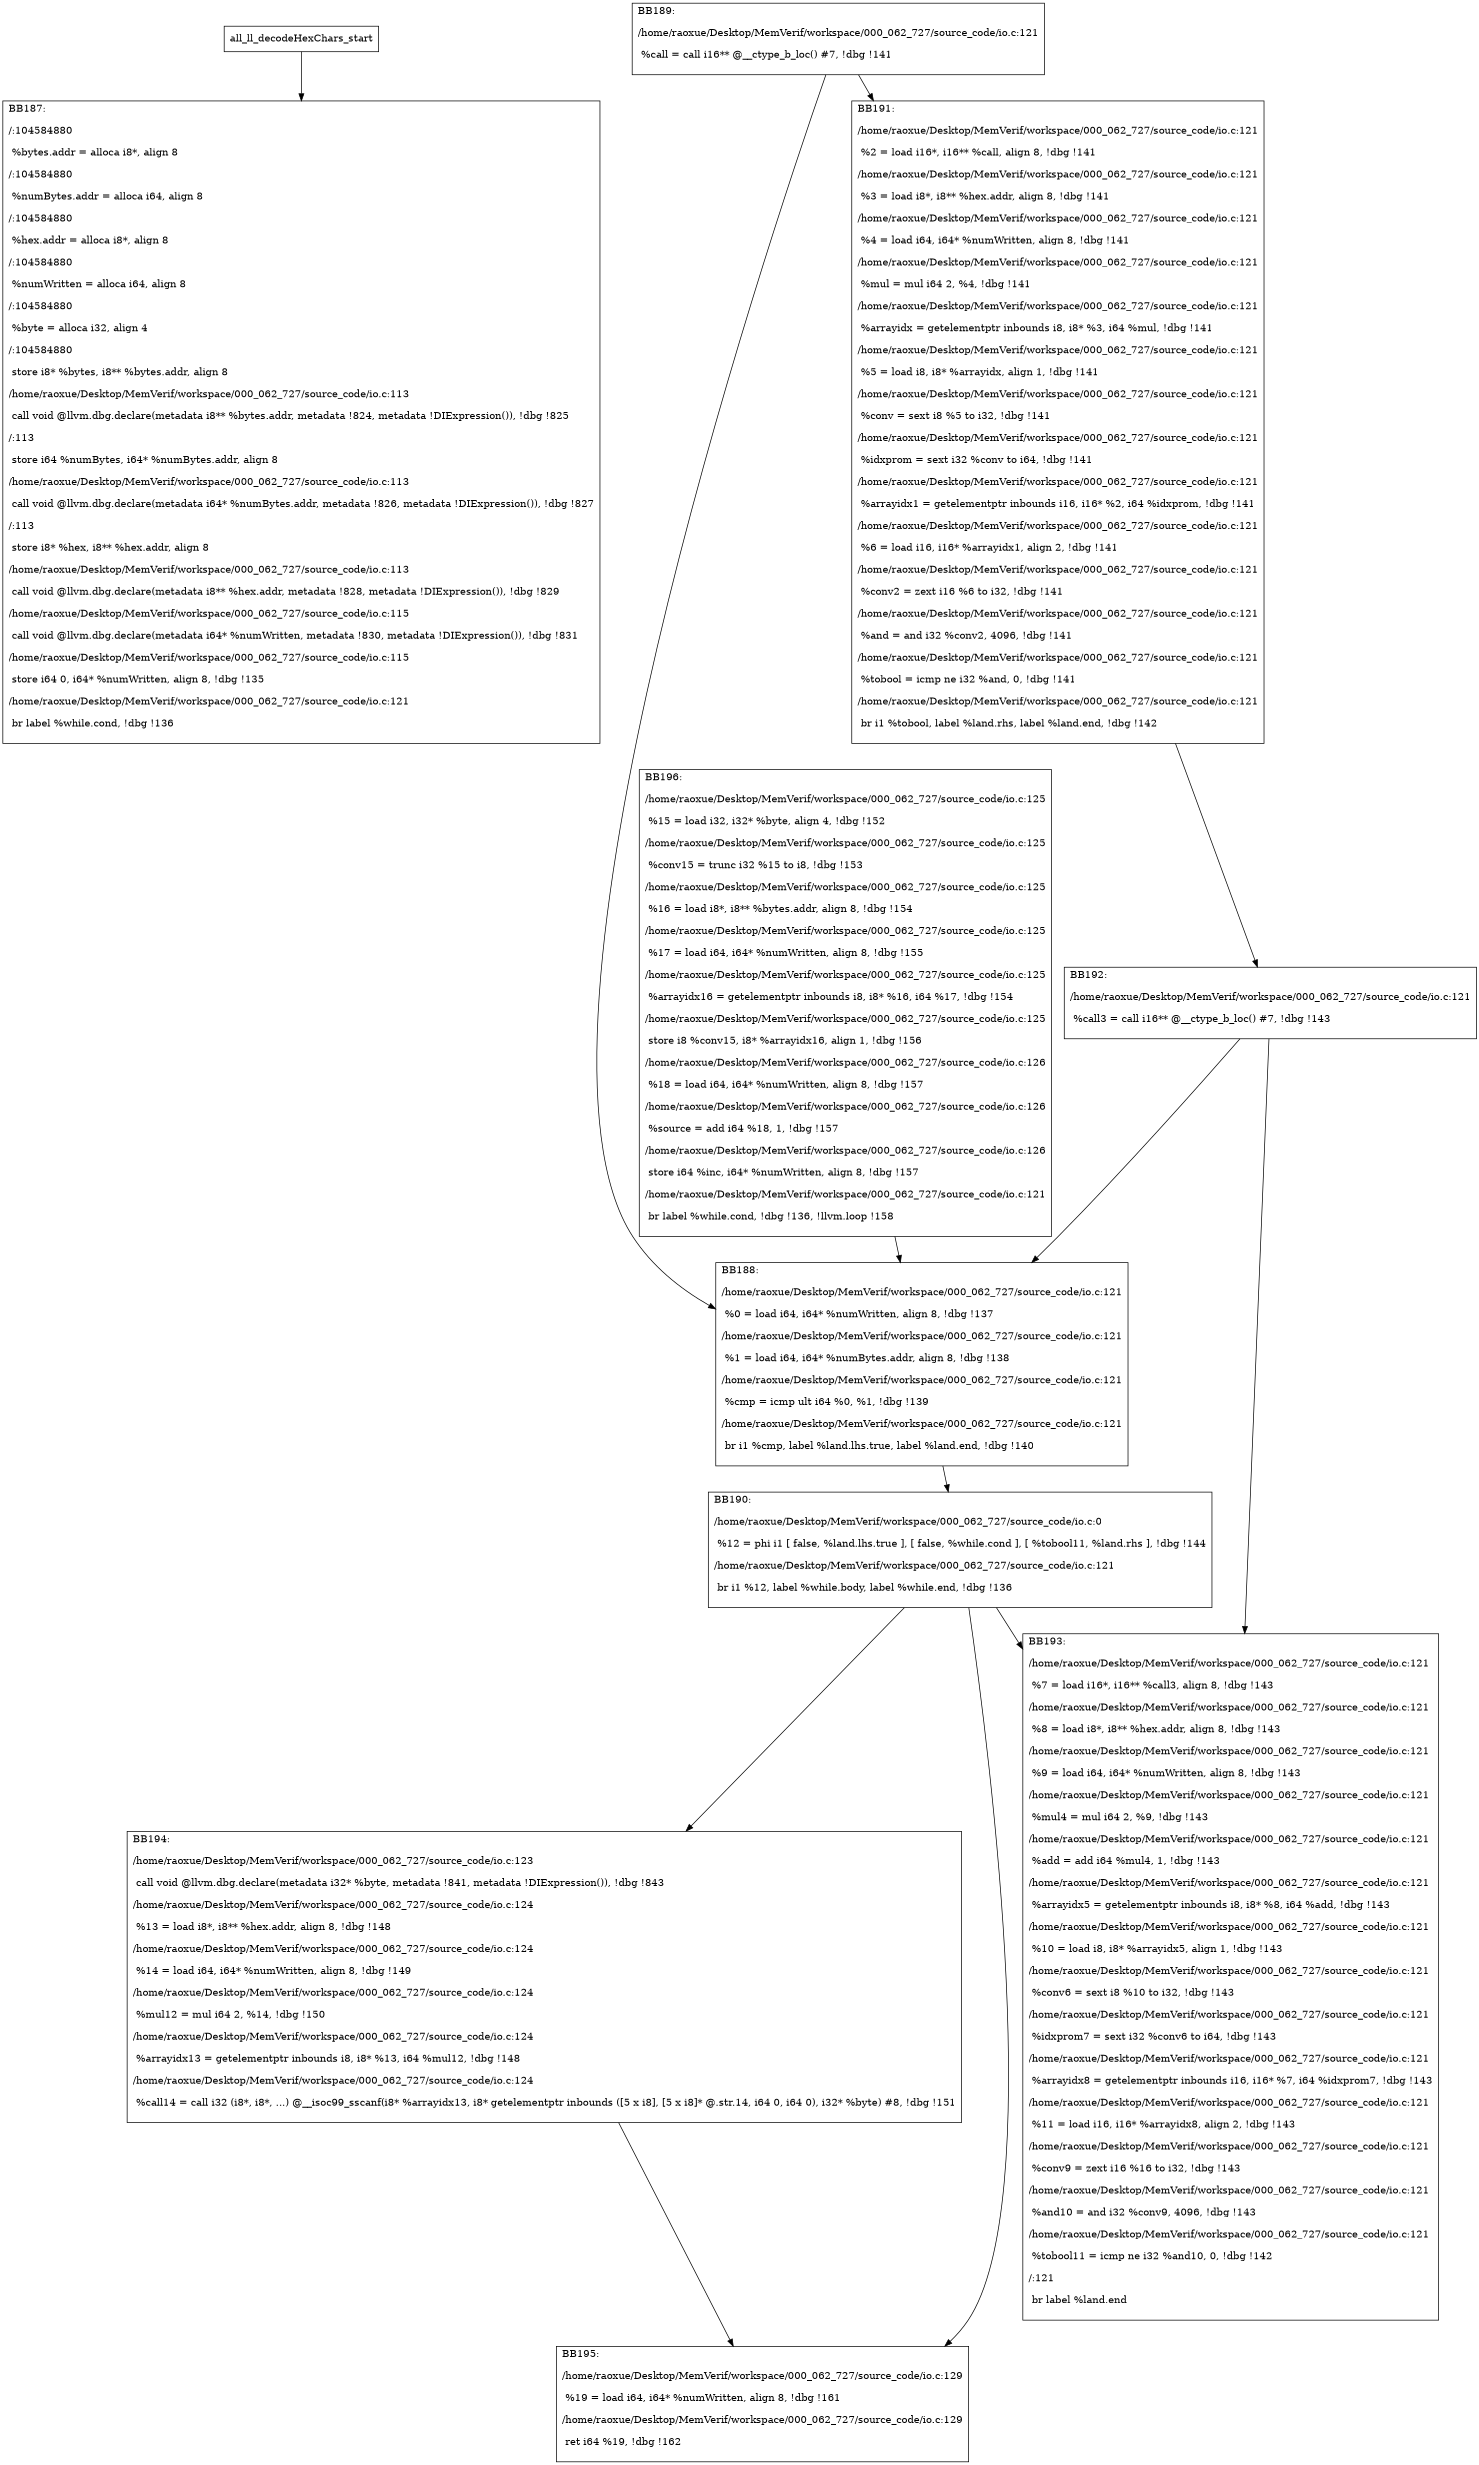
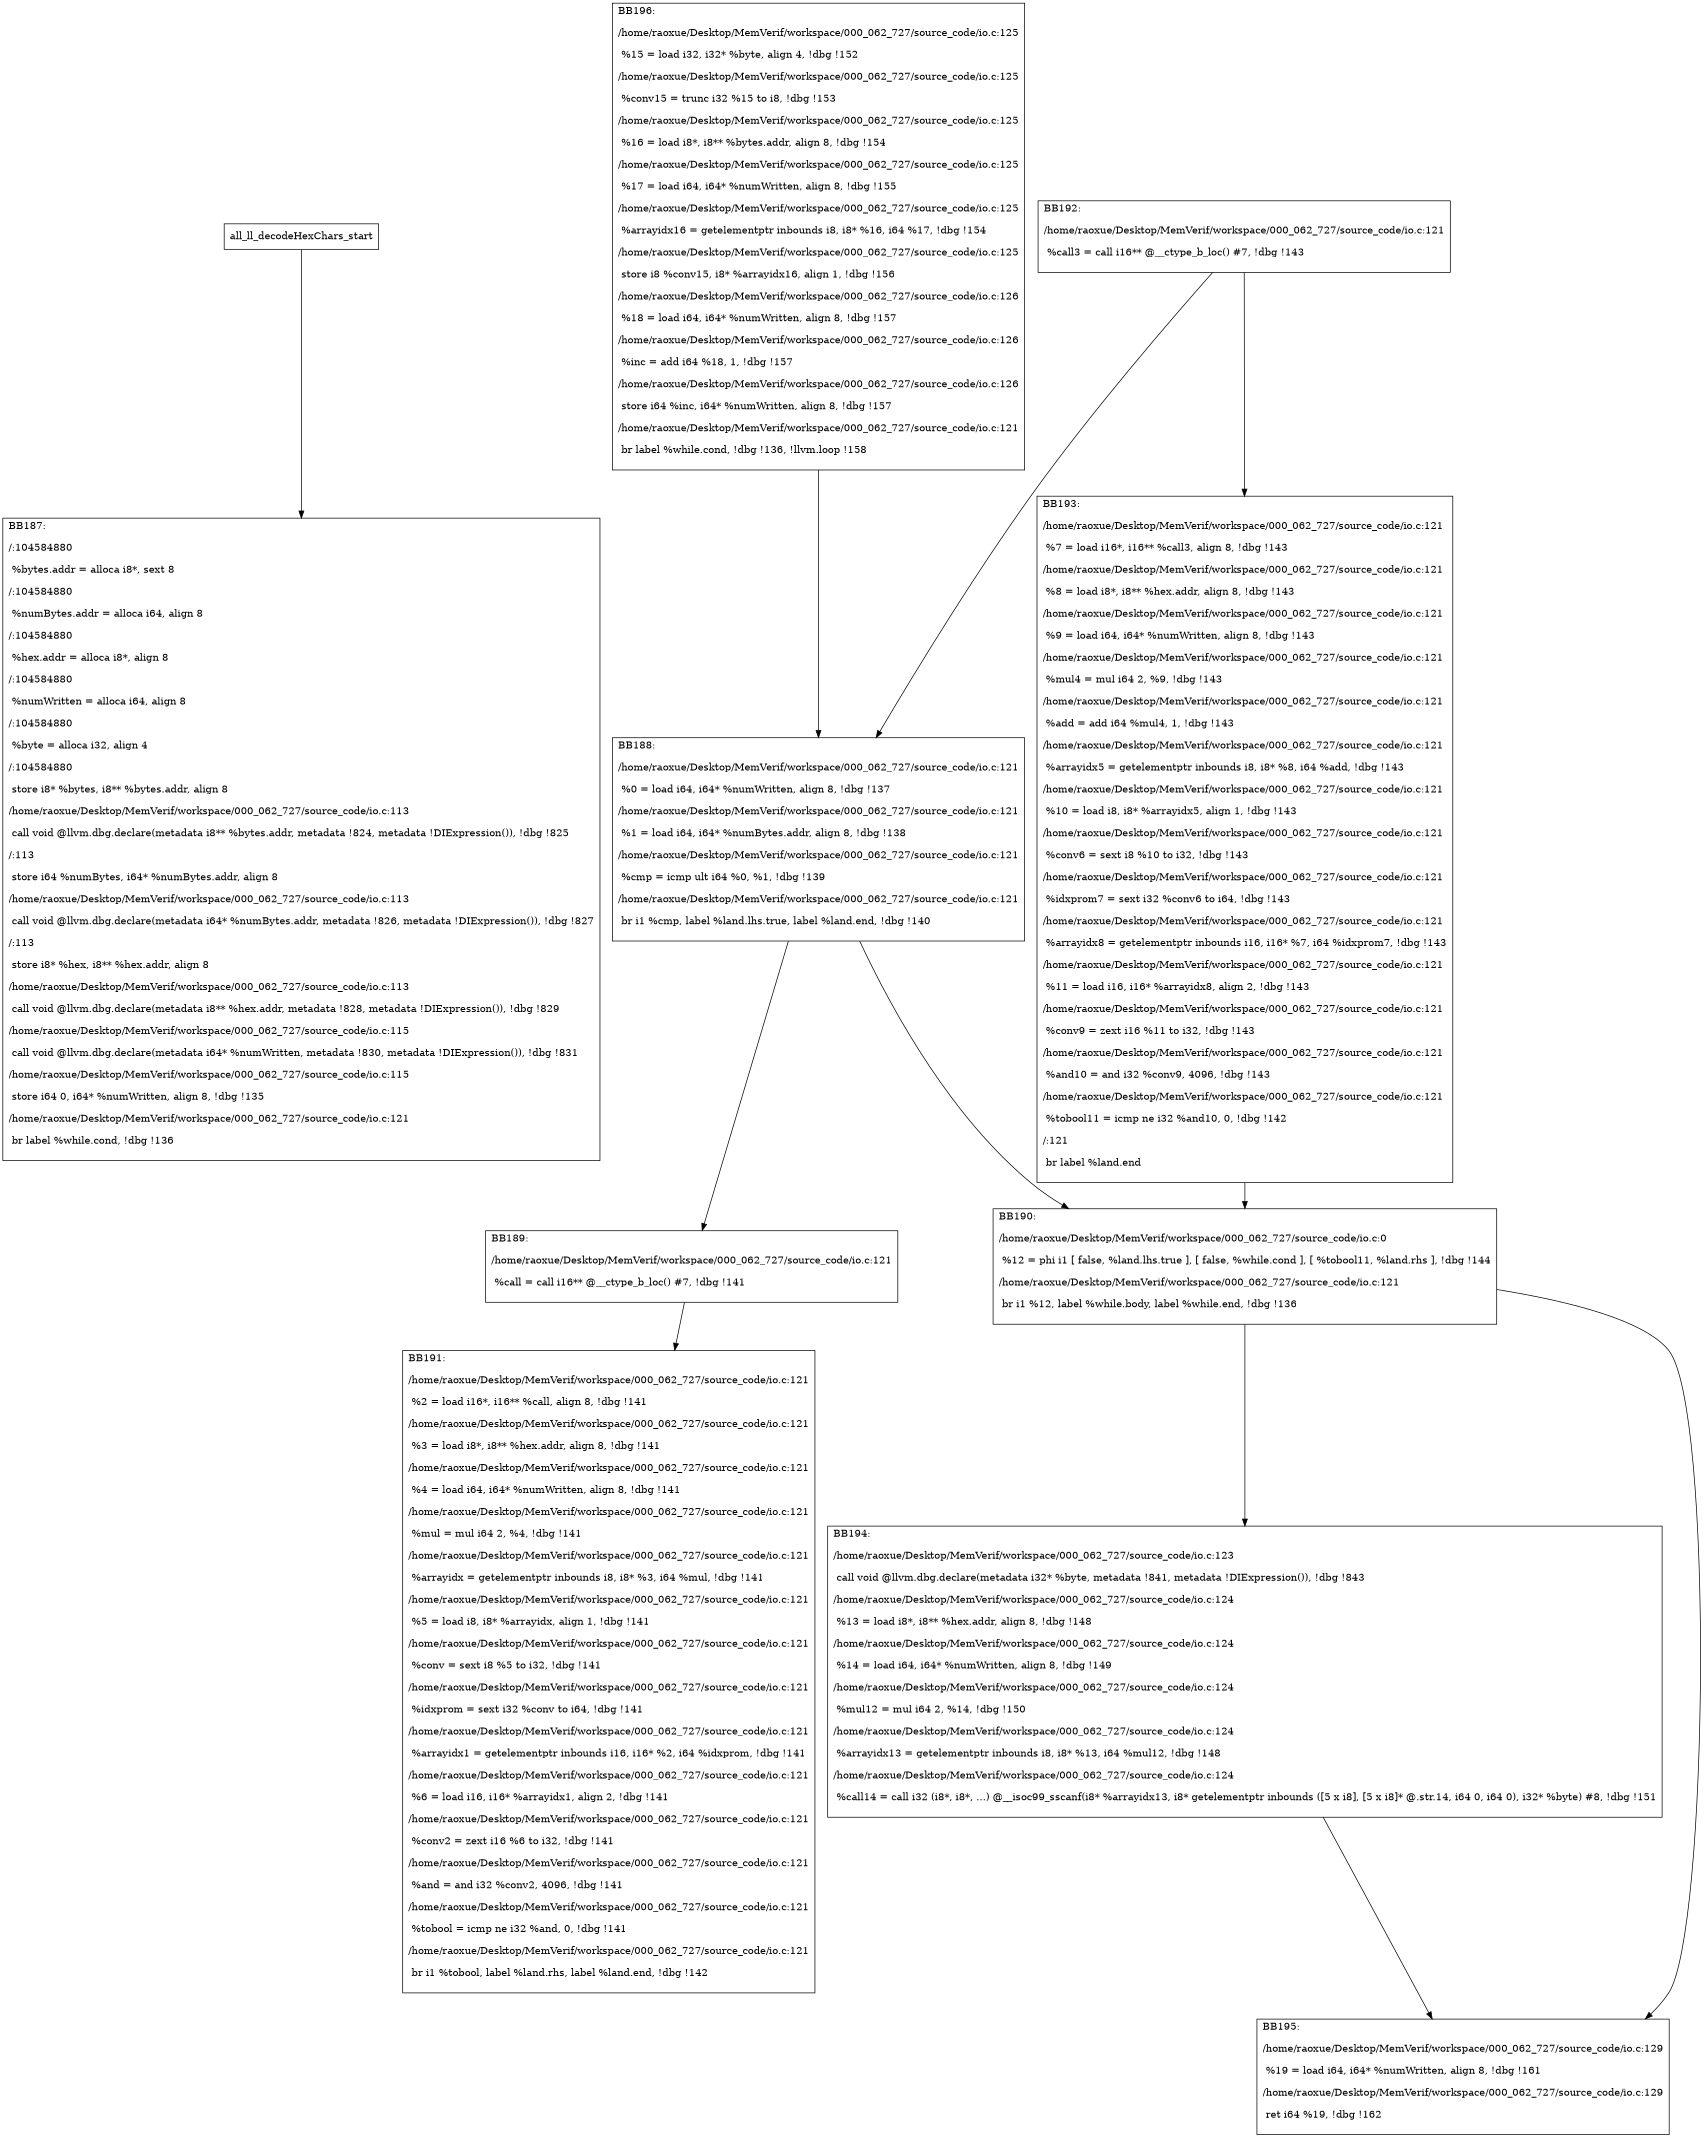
(94, 153) -> (92, 570)
(647, 699) -> (746, 1082)
(1215, 852) -> none
(742, 1129) -> (706, 362)
(1008, 1625) -> (1245, 1192)
(1135, 2169) -> (1149, 1031)
